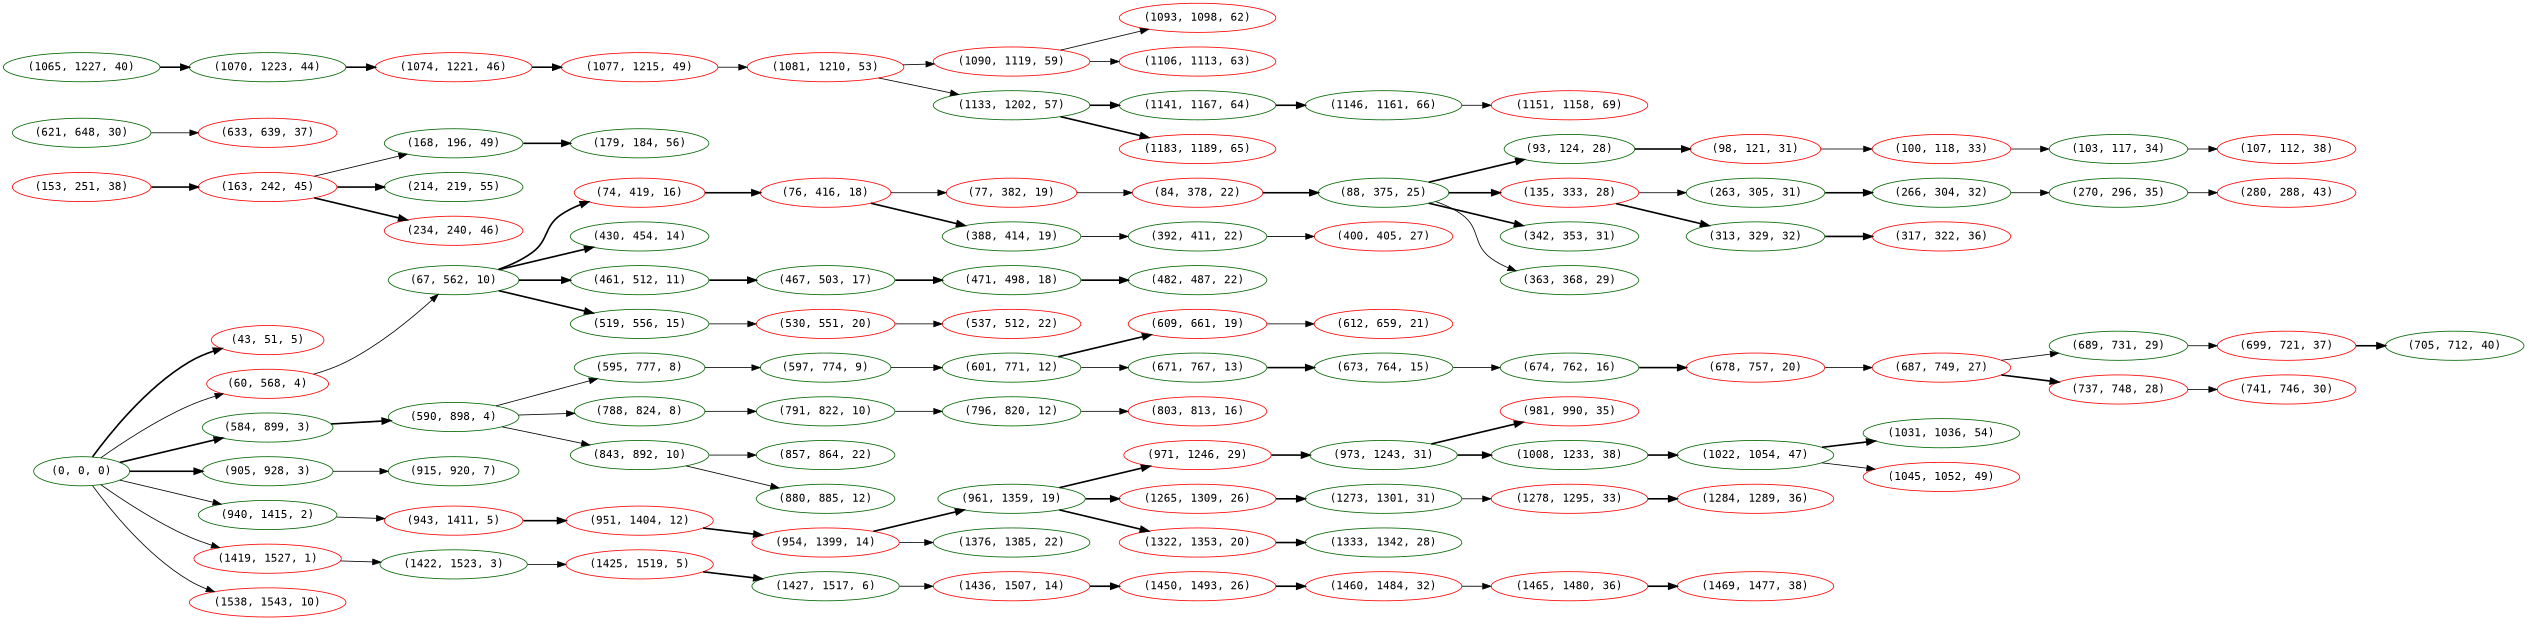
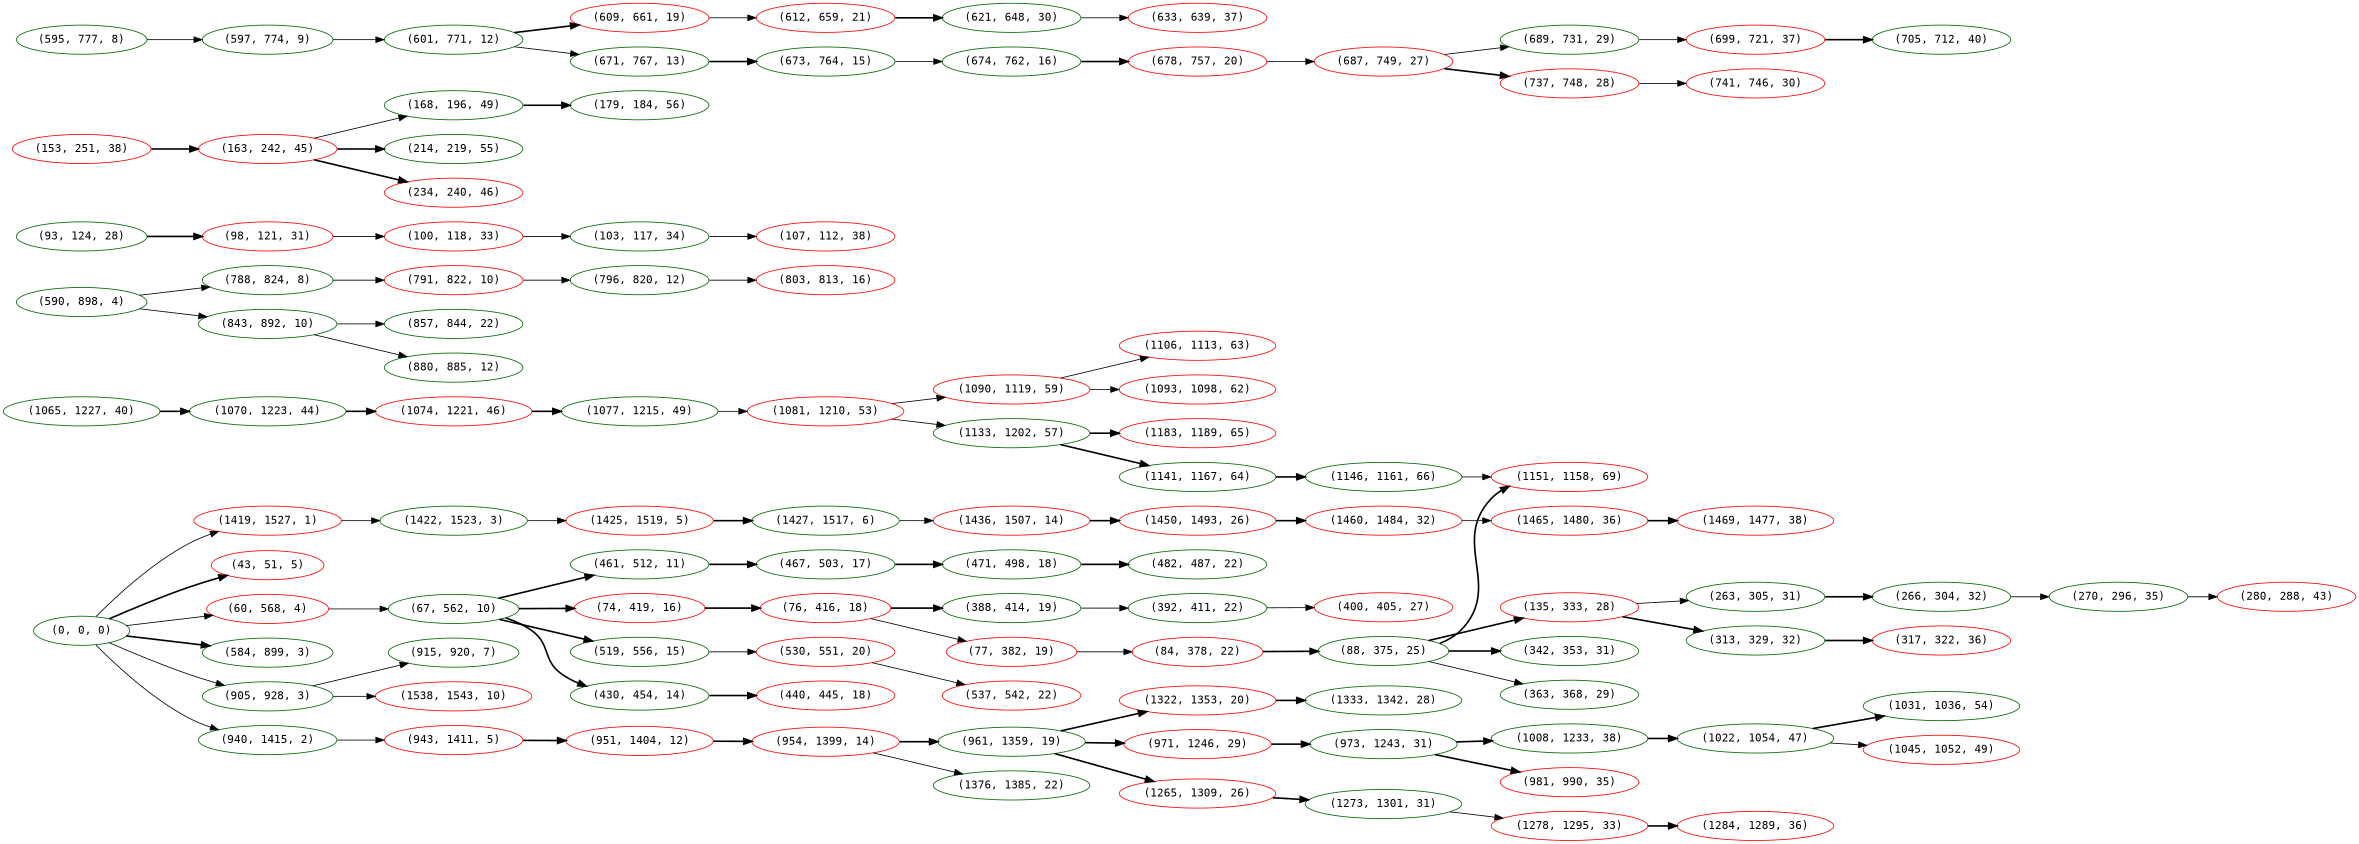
none -> (914, 18)
(640, 67) -> (640, 411)
(1472, 172) -> (1477, 570)
(1012, 324) -> (1012, 696)
(543, 393) -> none
(826, 411) -> (454, 280)
(357, 422) -> none
(826, 455) -> (454, 324)
(162, 471) -> (162, 665)
(143, 544) -> (350, 696)
none -> (826, 696)
